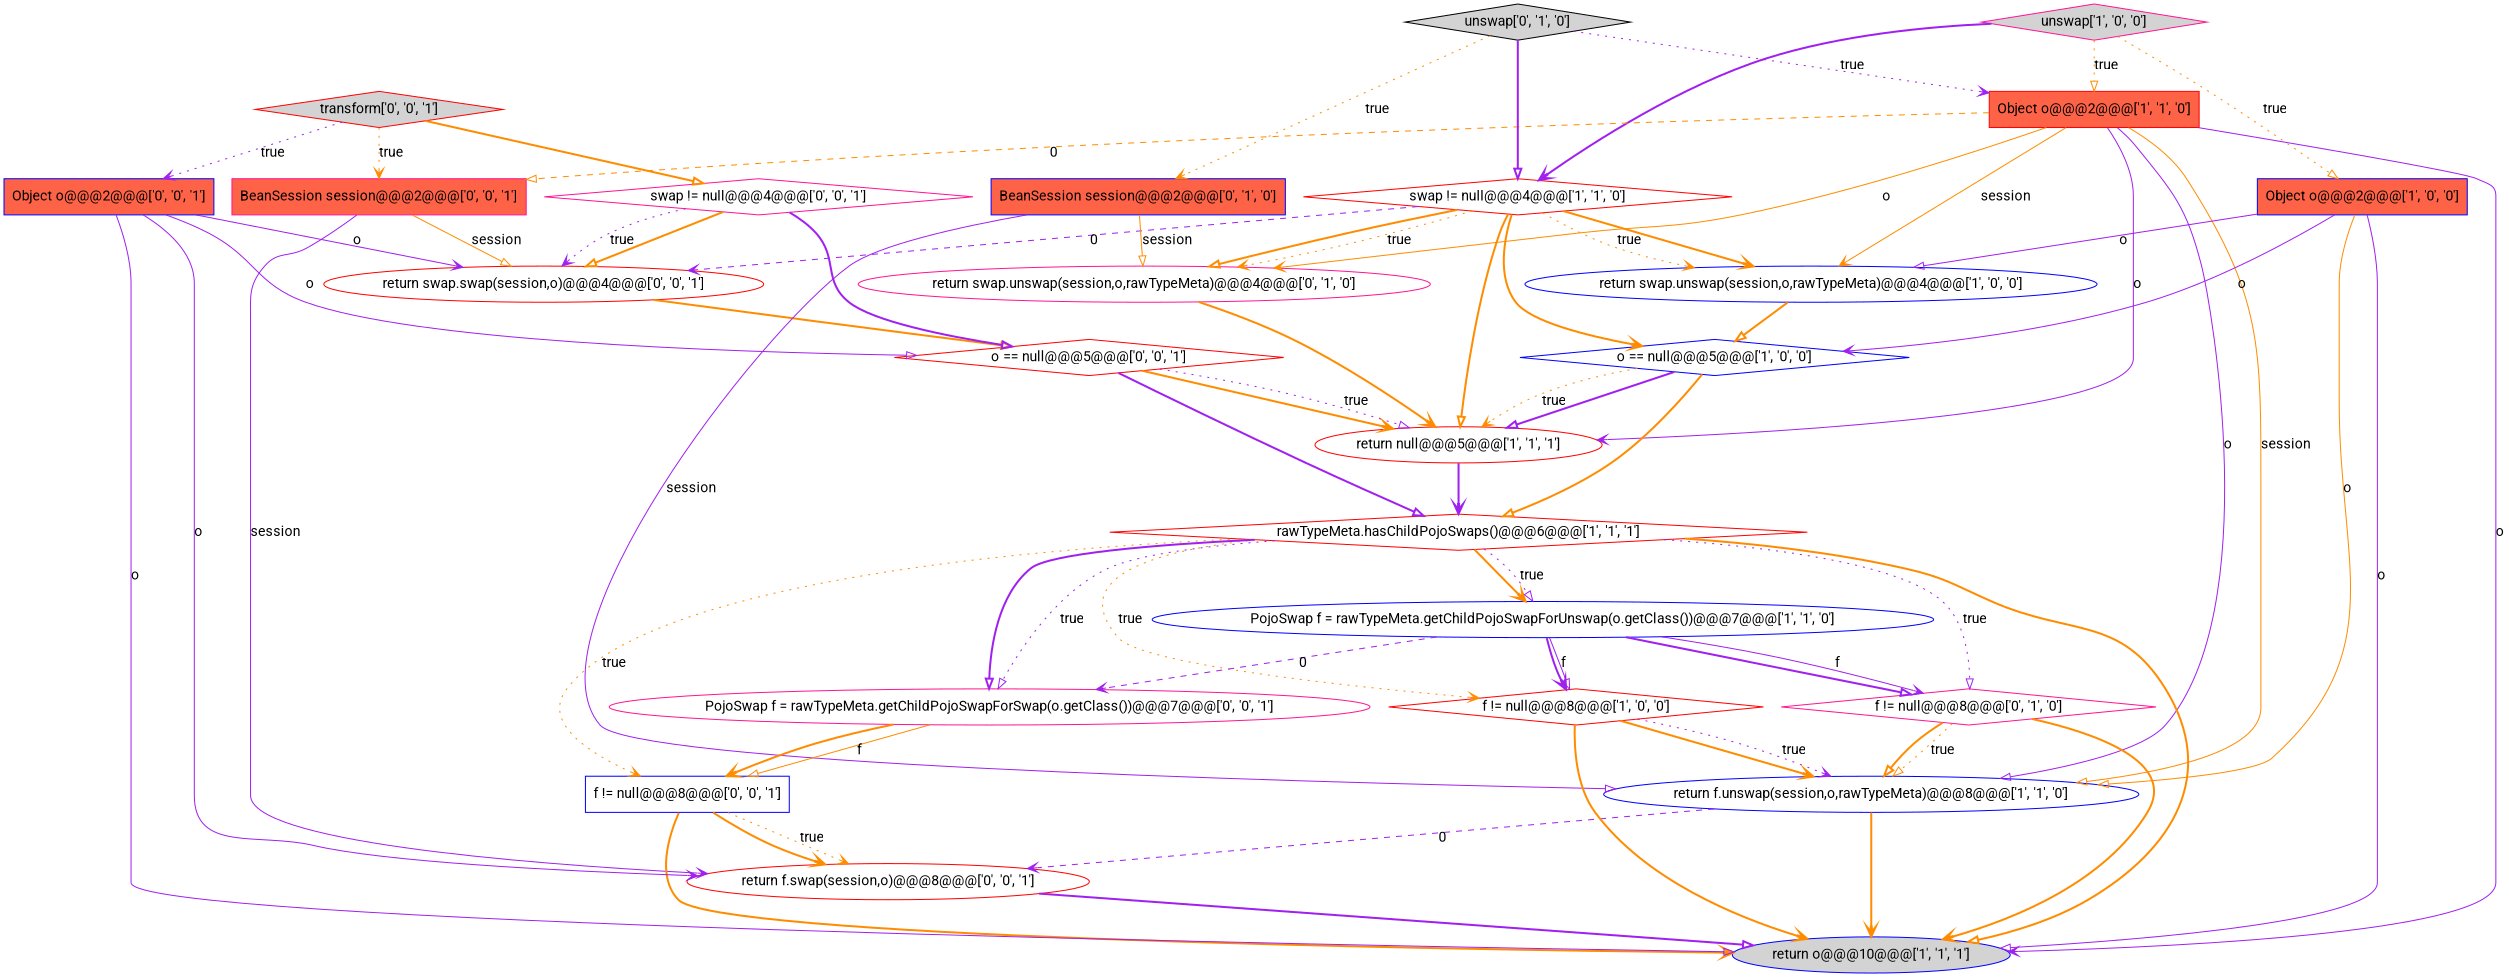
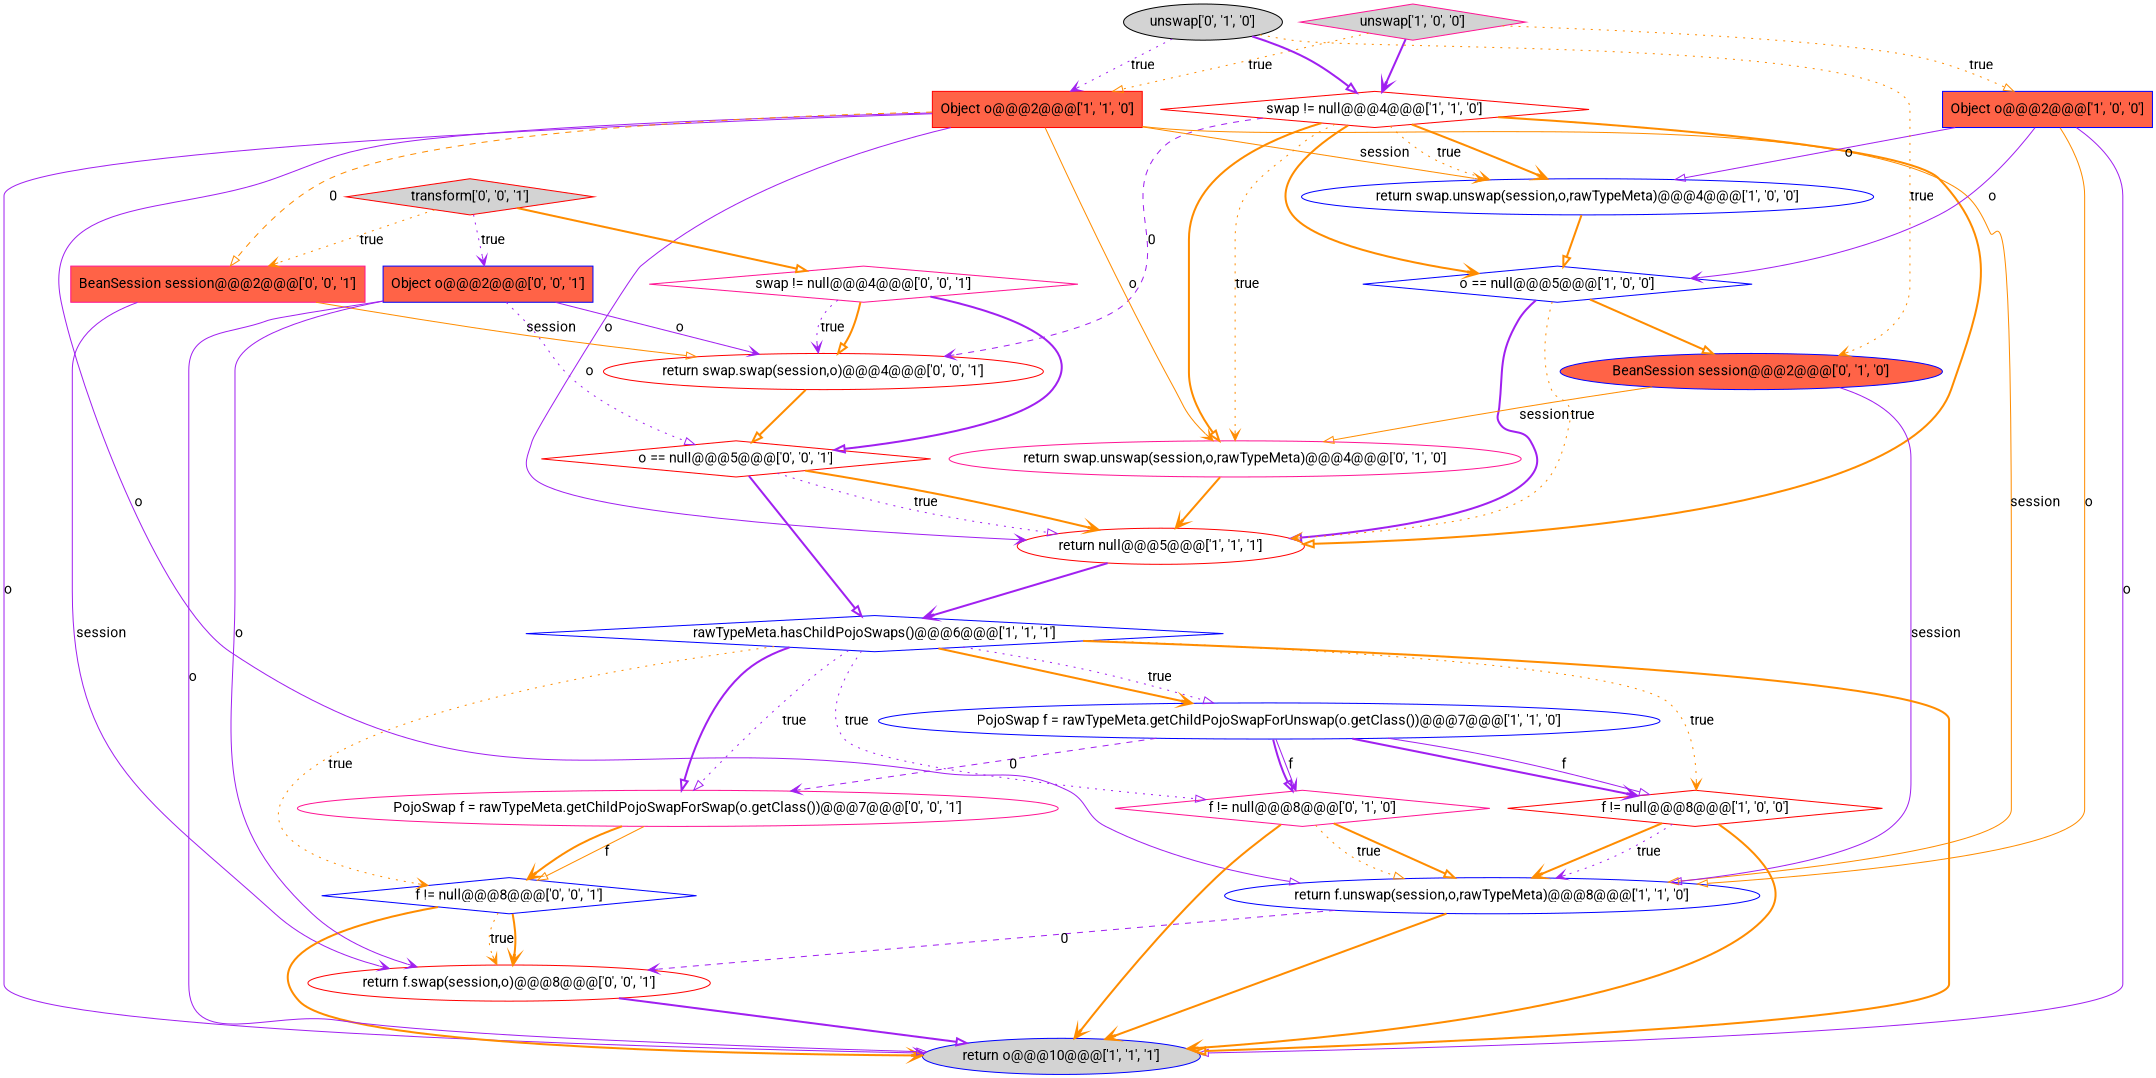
(1518, 22) -> (1203, 22)
(1138, 197) -> (1751, 372)
(522, 337) -> (583, 388)
(1618, 458) -> (1647, 324)
(1459, 532) -> (875, 634)
(687, 794) -> (509, 896)
